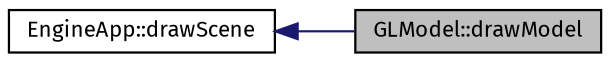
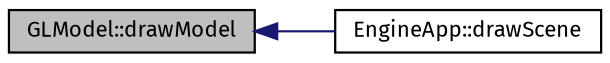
(326, 31) -> (306, 31)
